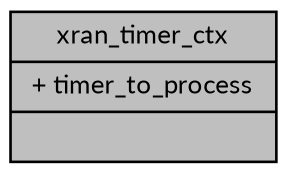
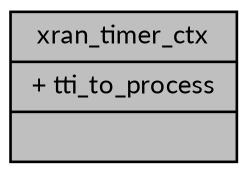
(143, 86) -> (124, 86)
